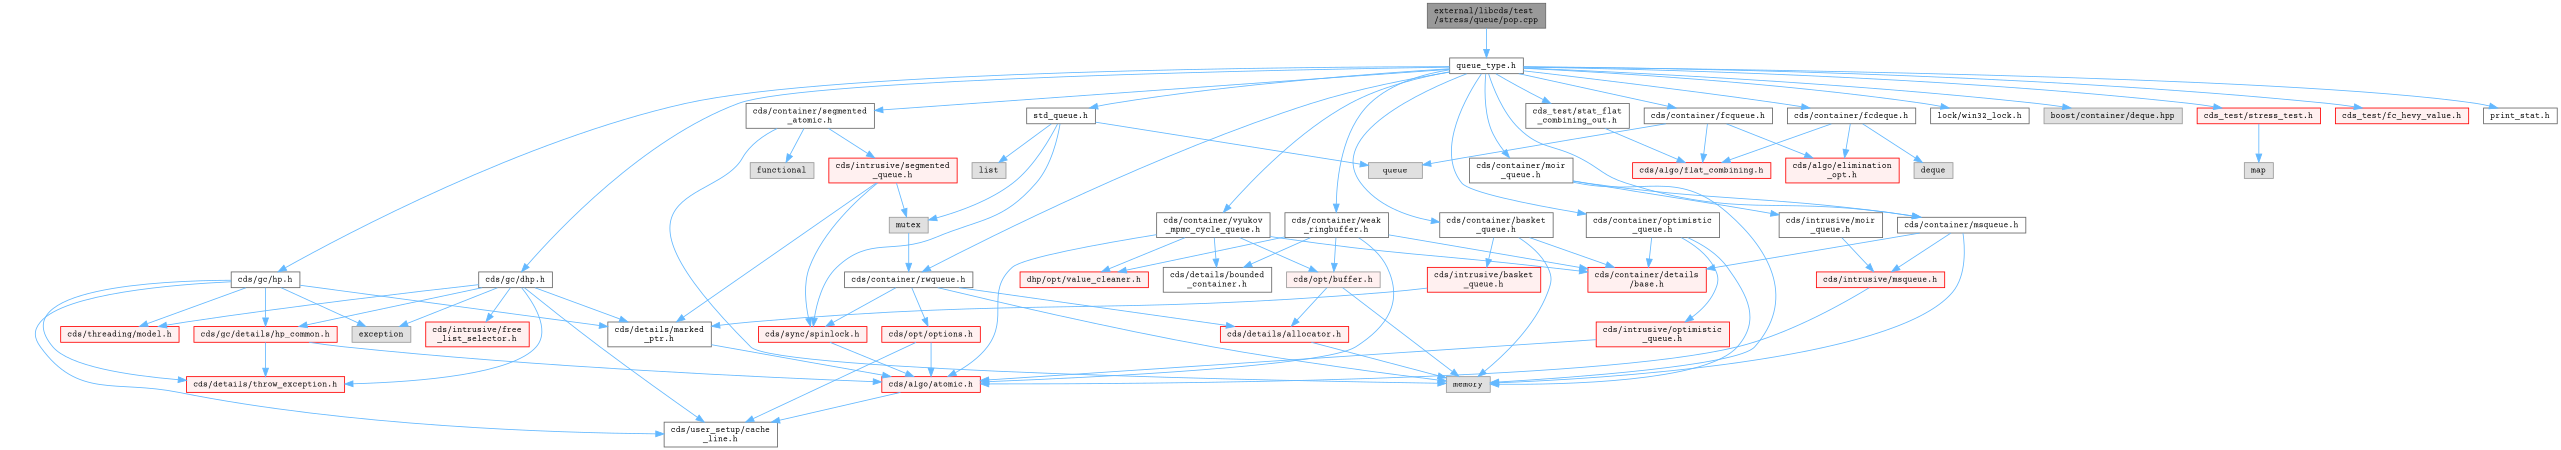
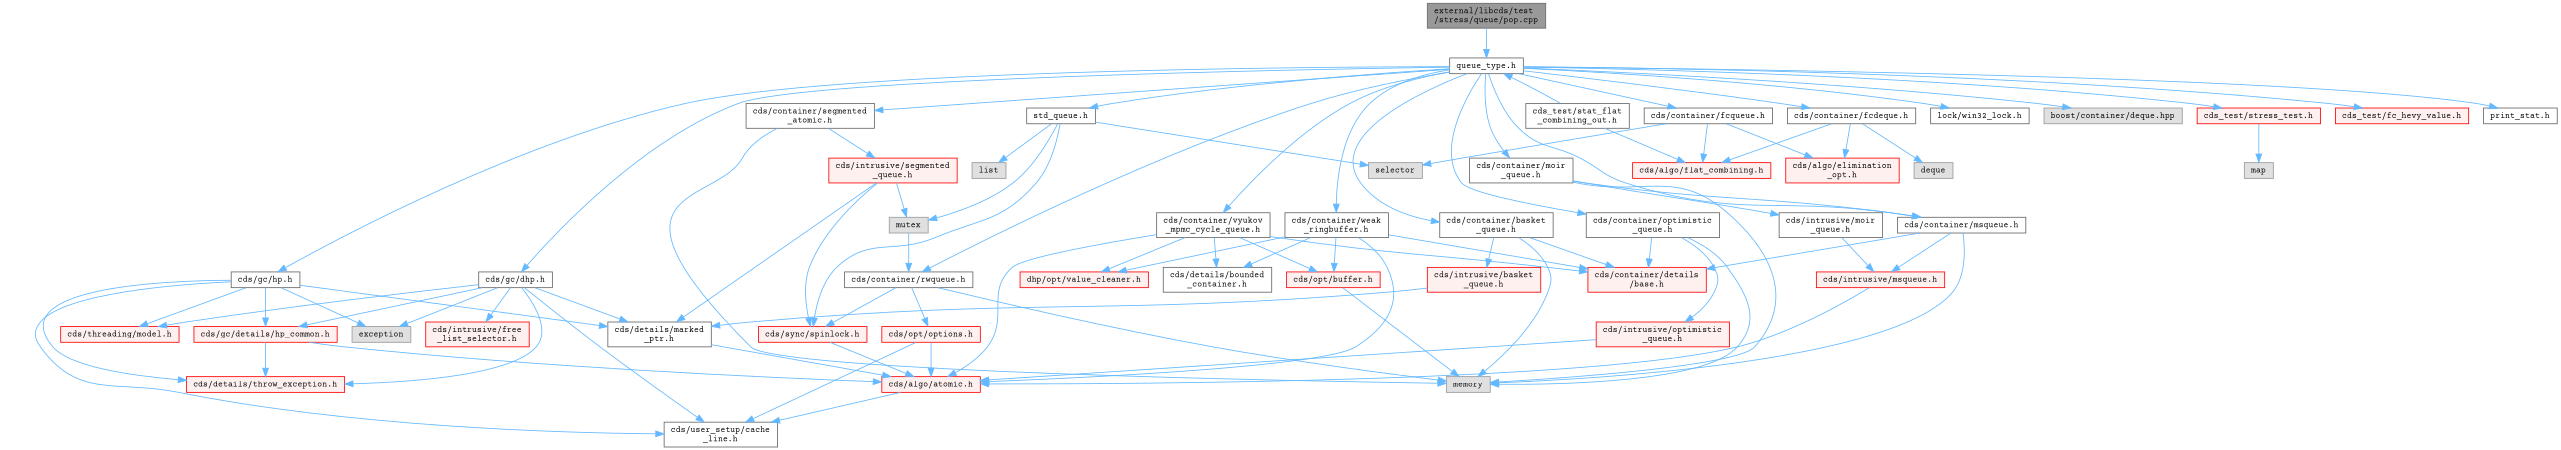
(1519, 87) -> (1536, 90)
(782, 171) -> none
(1395, 171) -> (1395, 171)
(1333, 280) -> (1333, 280)
(1285, 334) -> none
